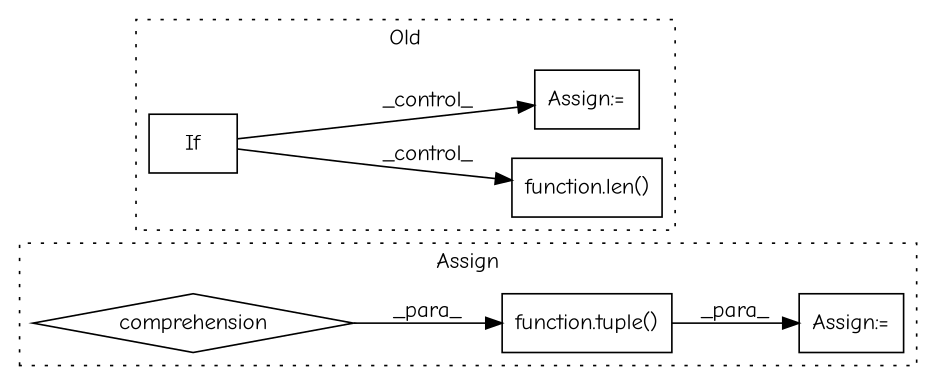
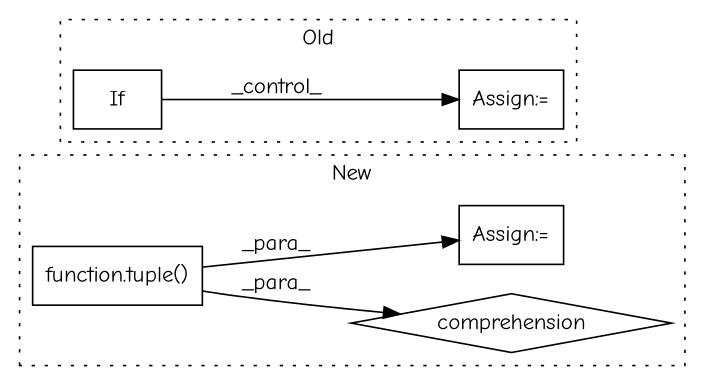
(587, 188) -> none
(468, 262) -> (352, 174)
(420, 323) -> (293, 303)
